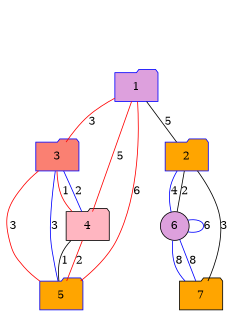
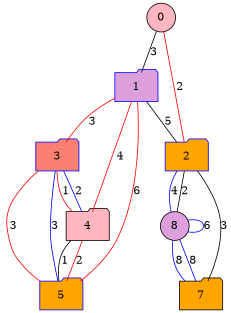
none -> (161, 18)
(120, 157) -> (120, 157)
(175, 226) -> (175, 226)
